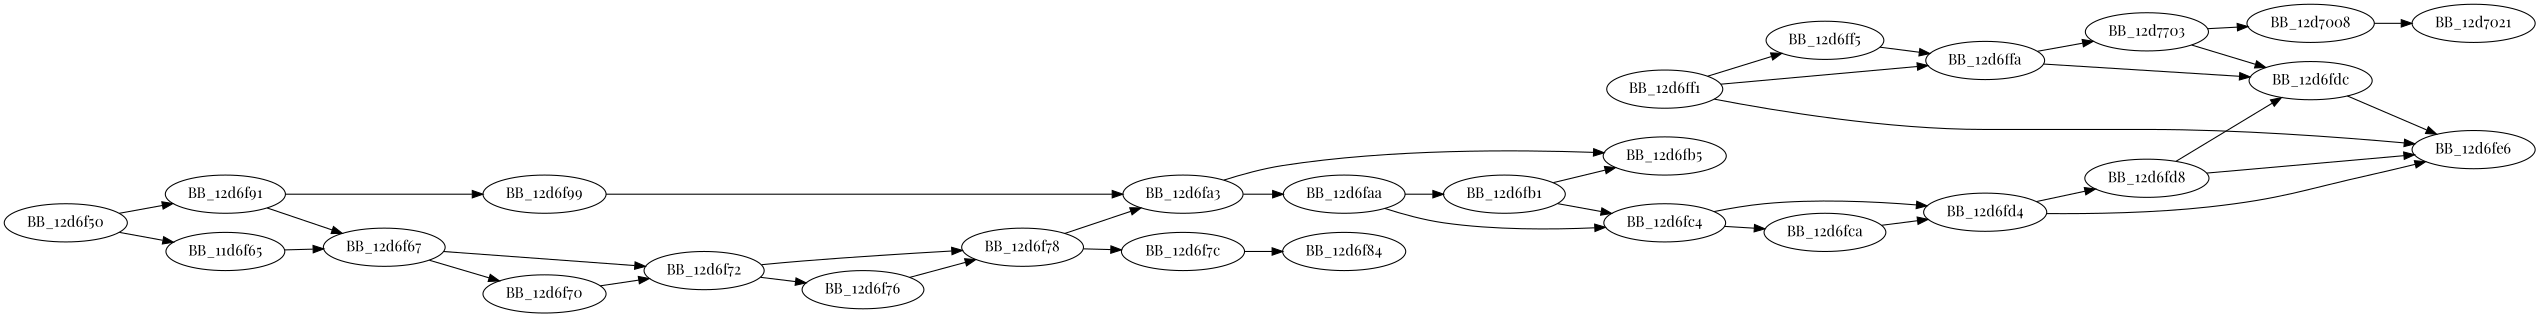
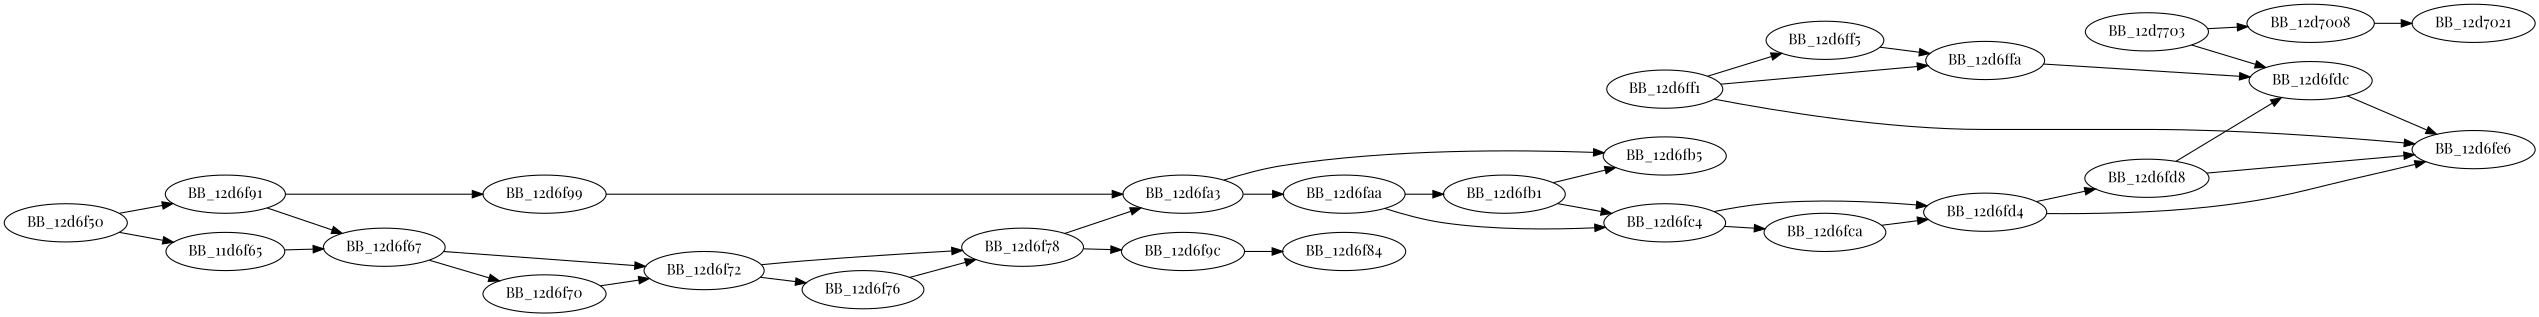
(2060, 47) -> none
(1183, 251) -> (1183, 251)
